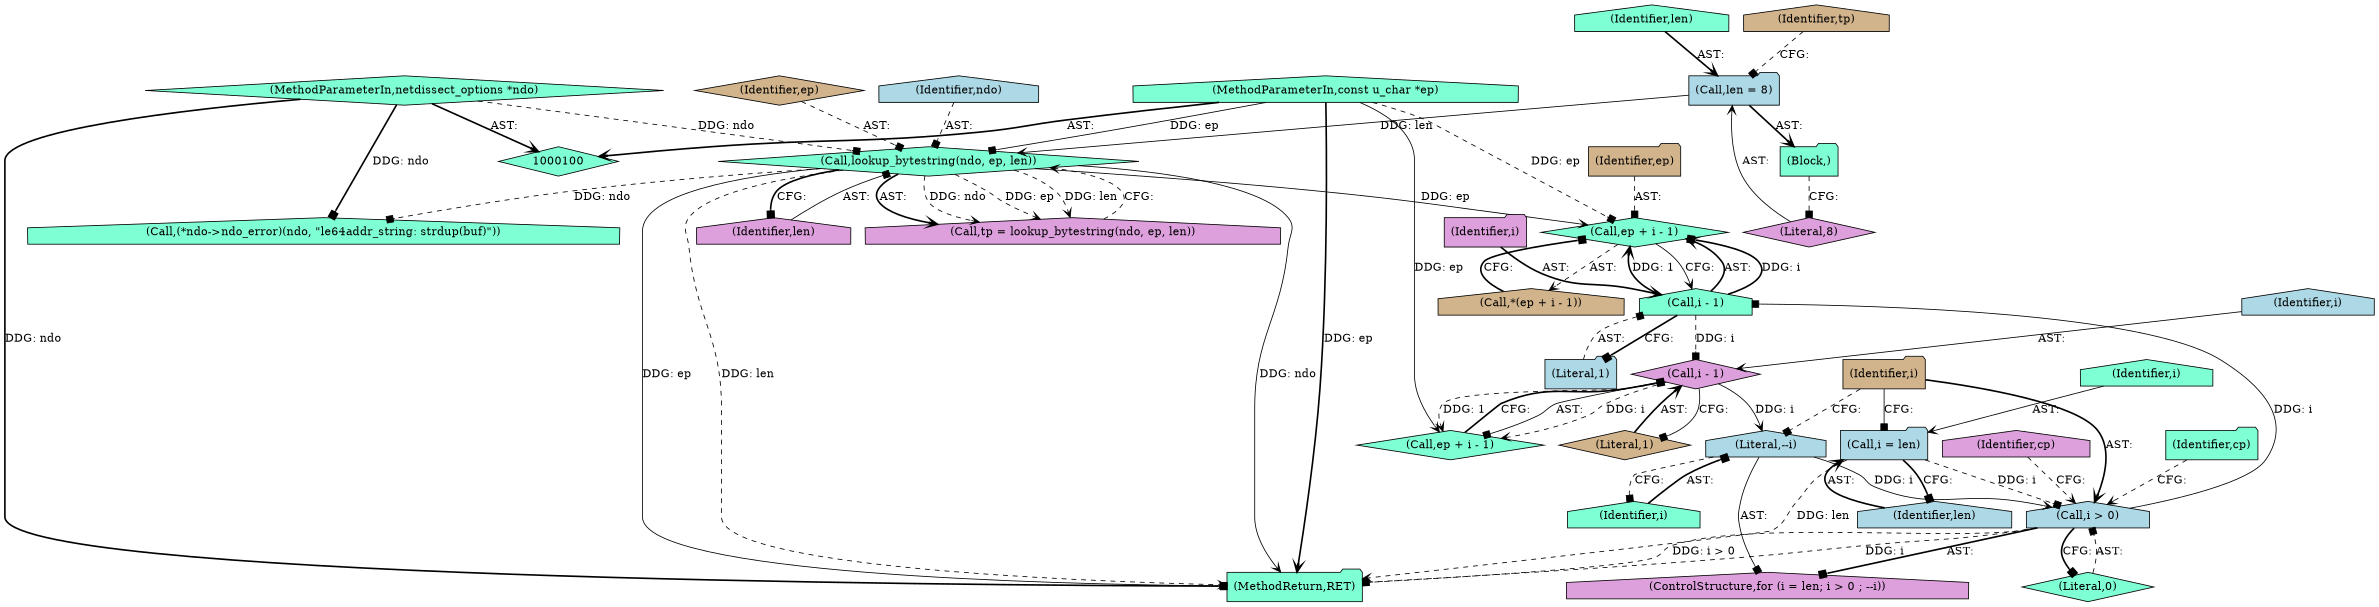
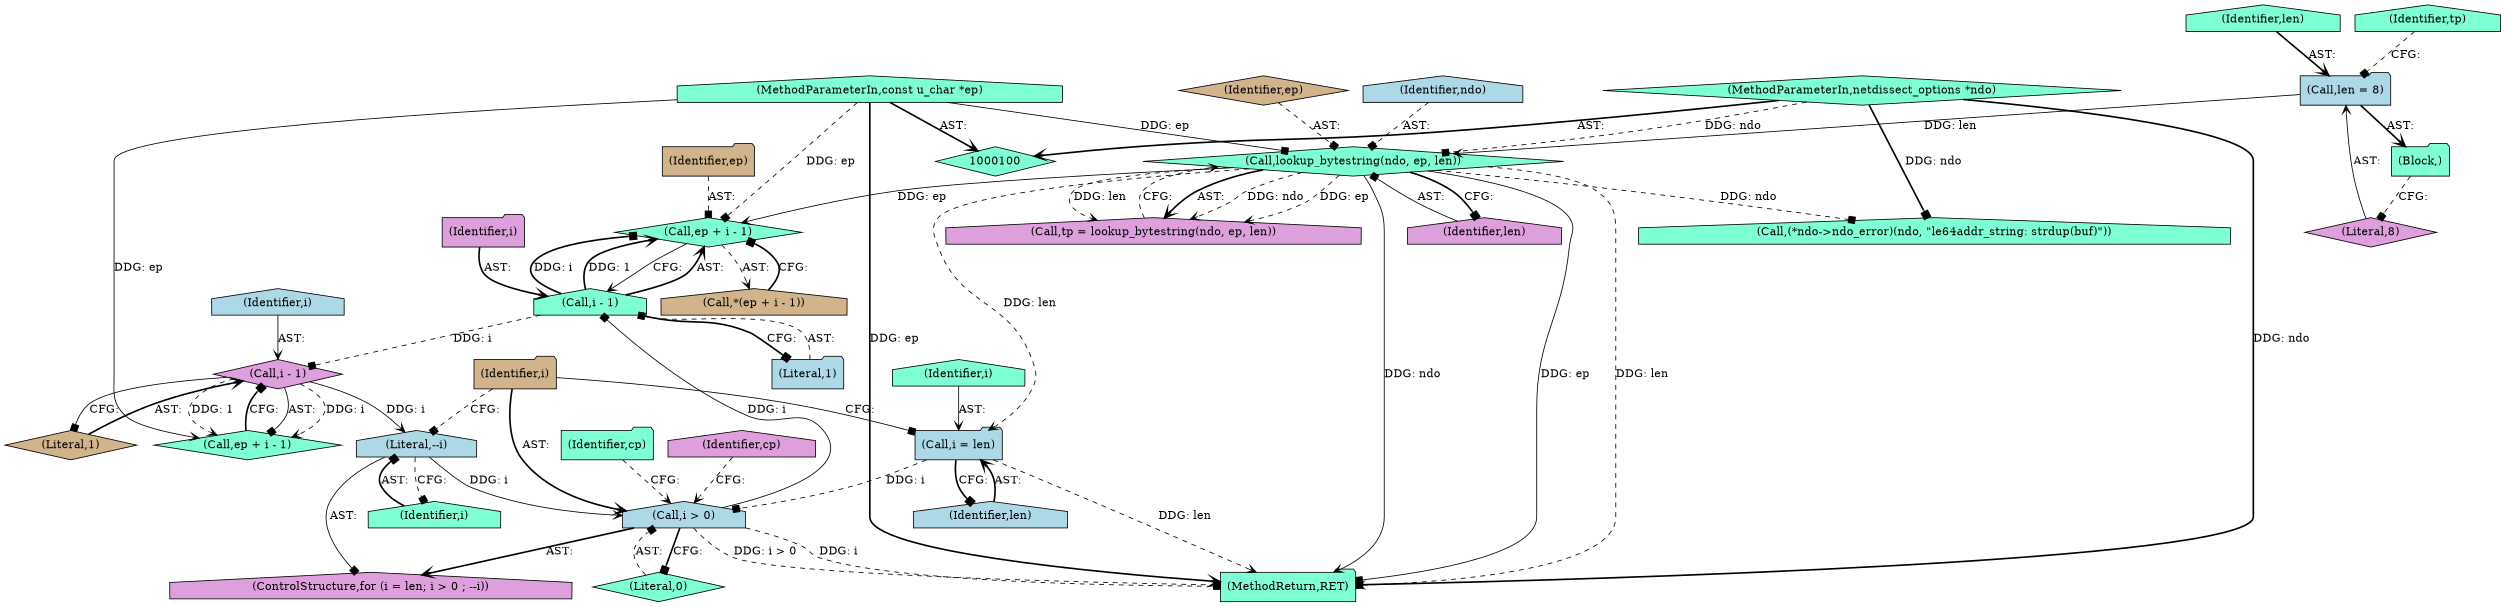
(1816, 20) -> (2428, 20)
none -> (962, 206)
(1932, 551) -> (532, 551)
